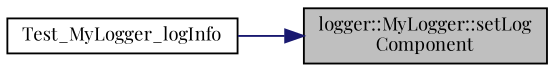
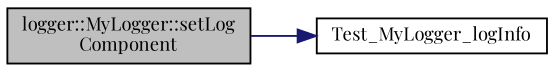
(261, 36) -> (274, 36)
